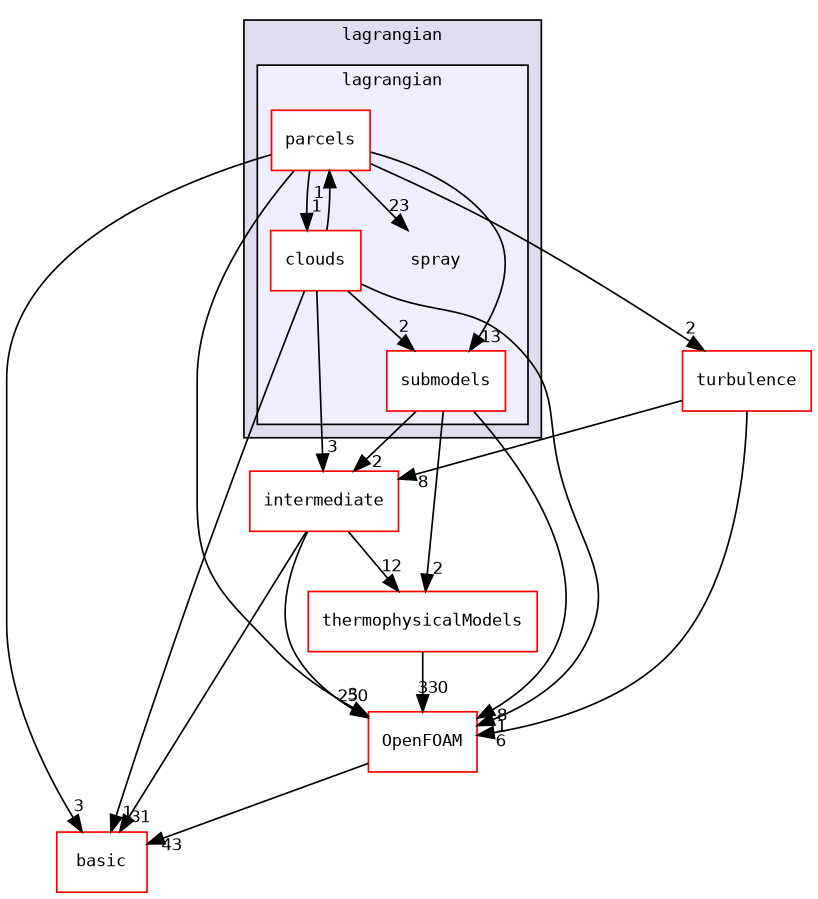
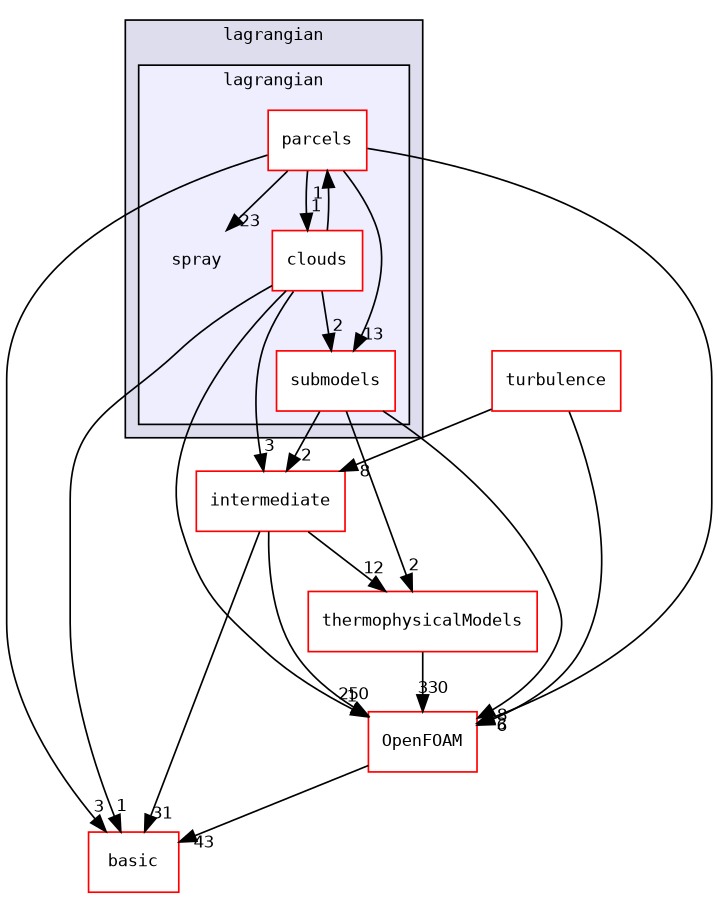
(510, 232) -> none
